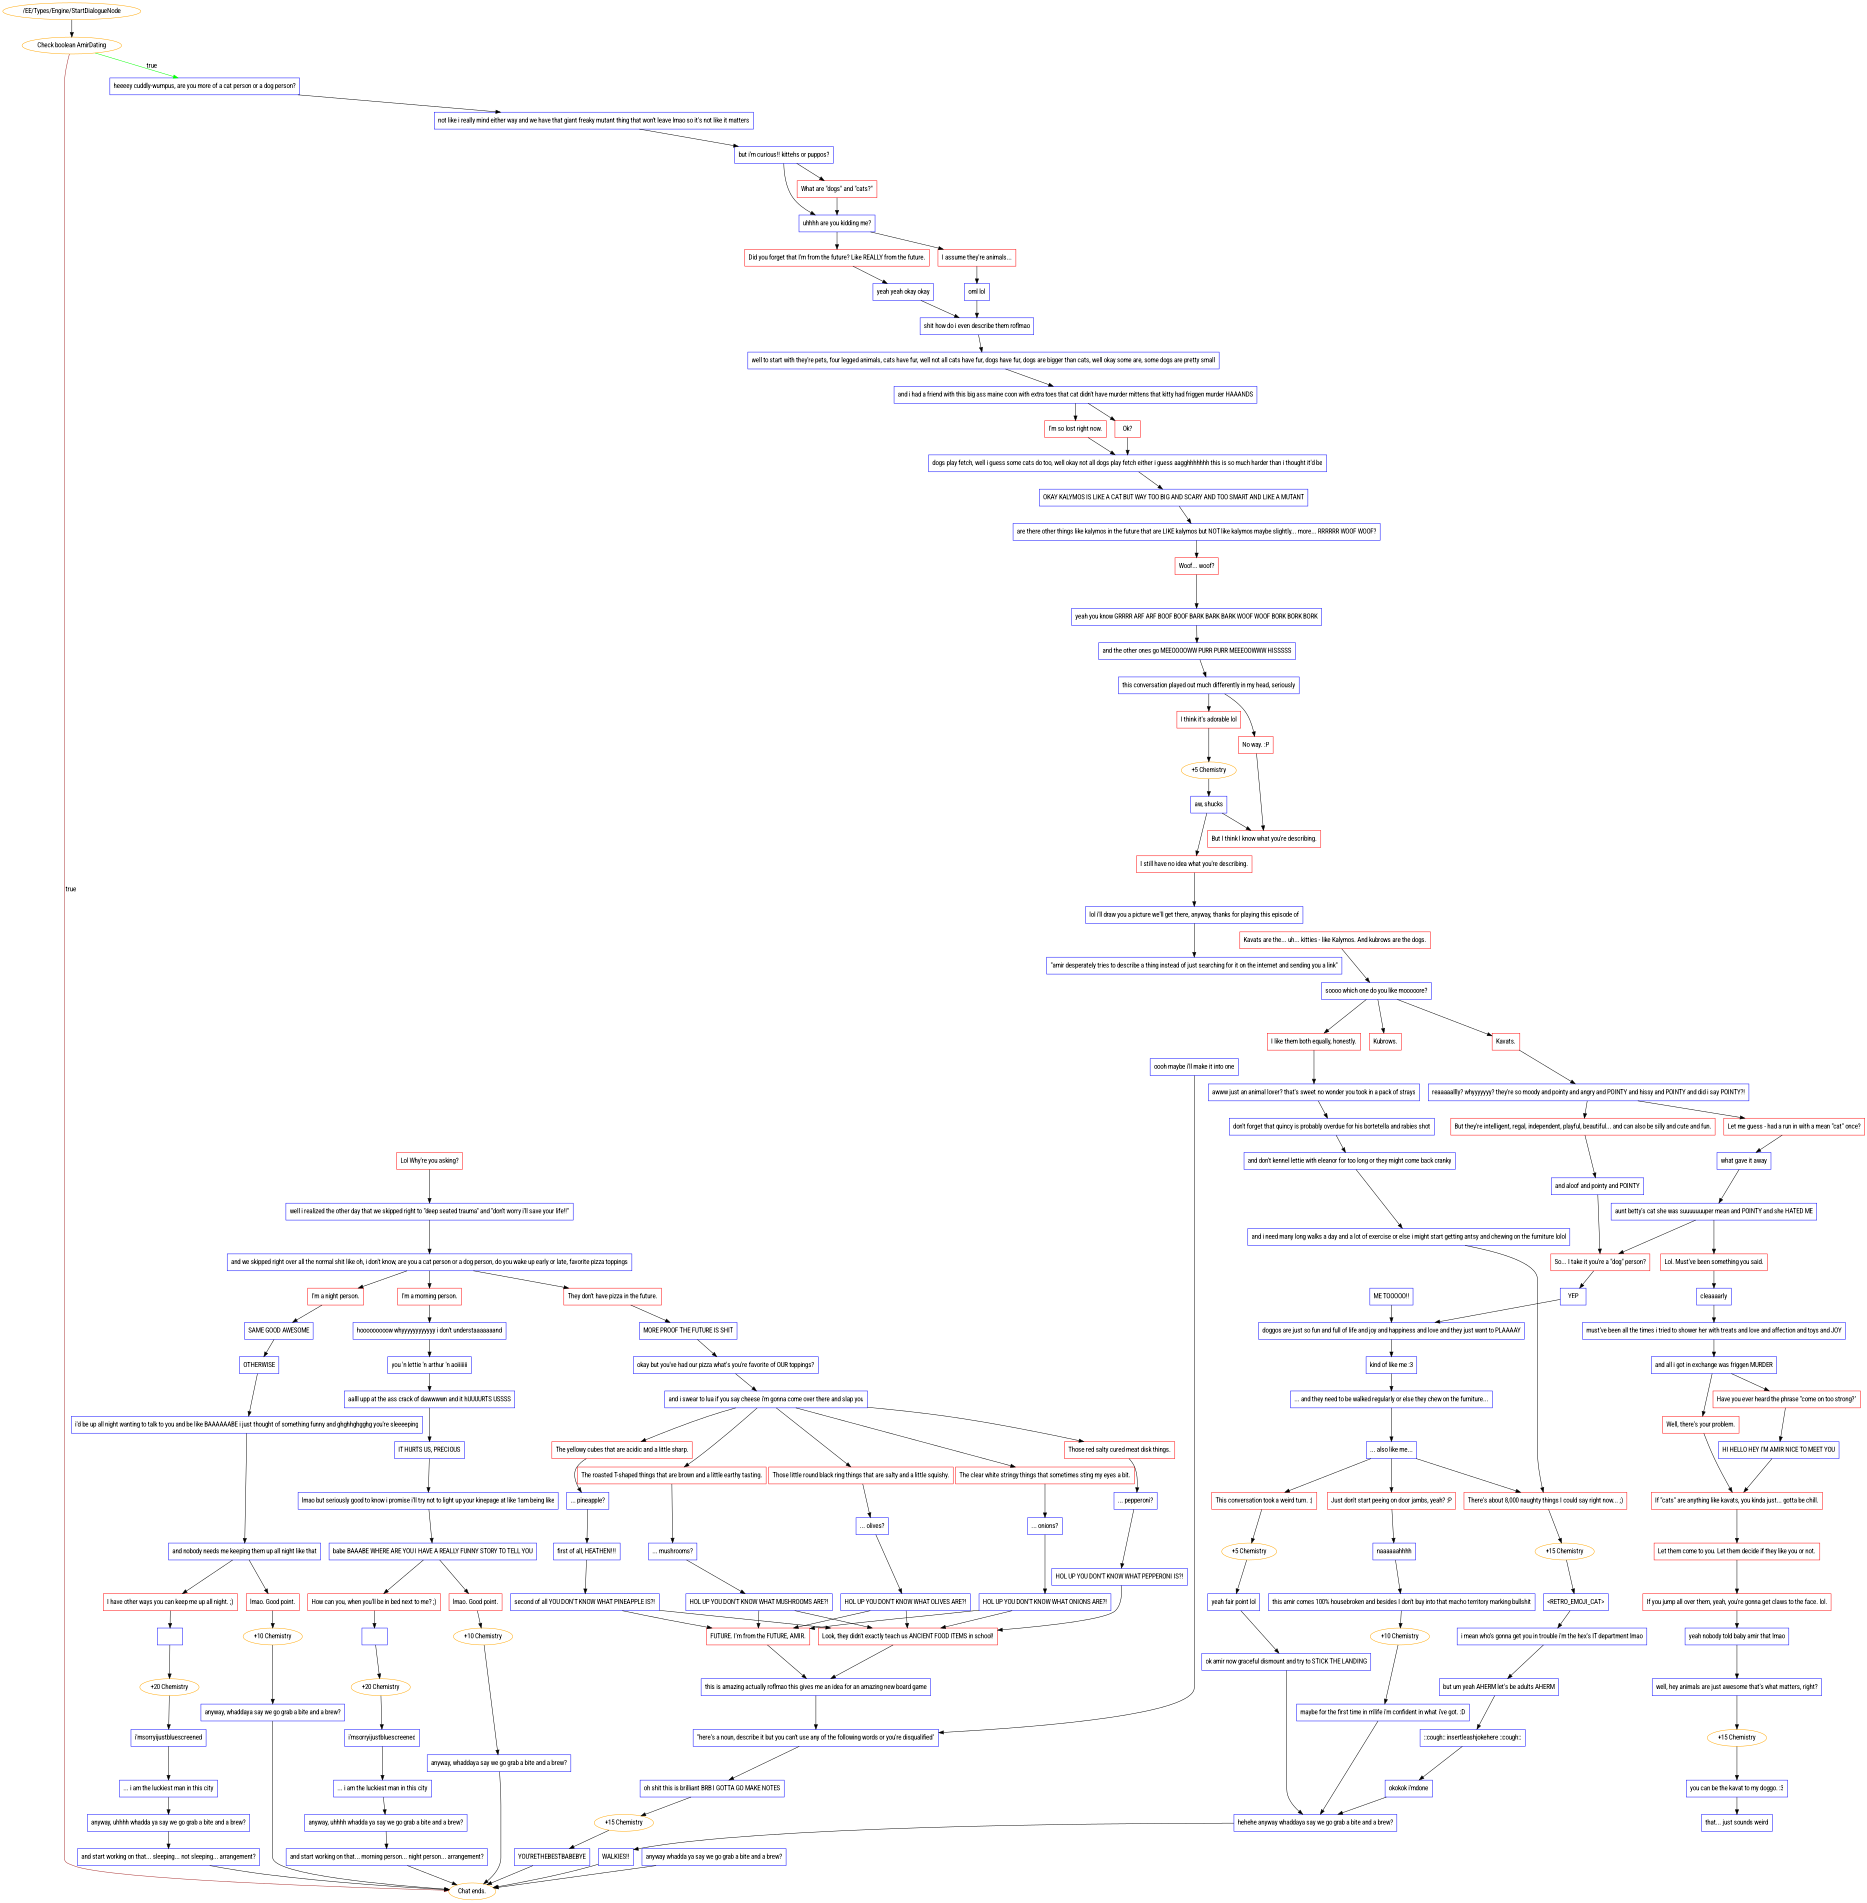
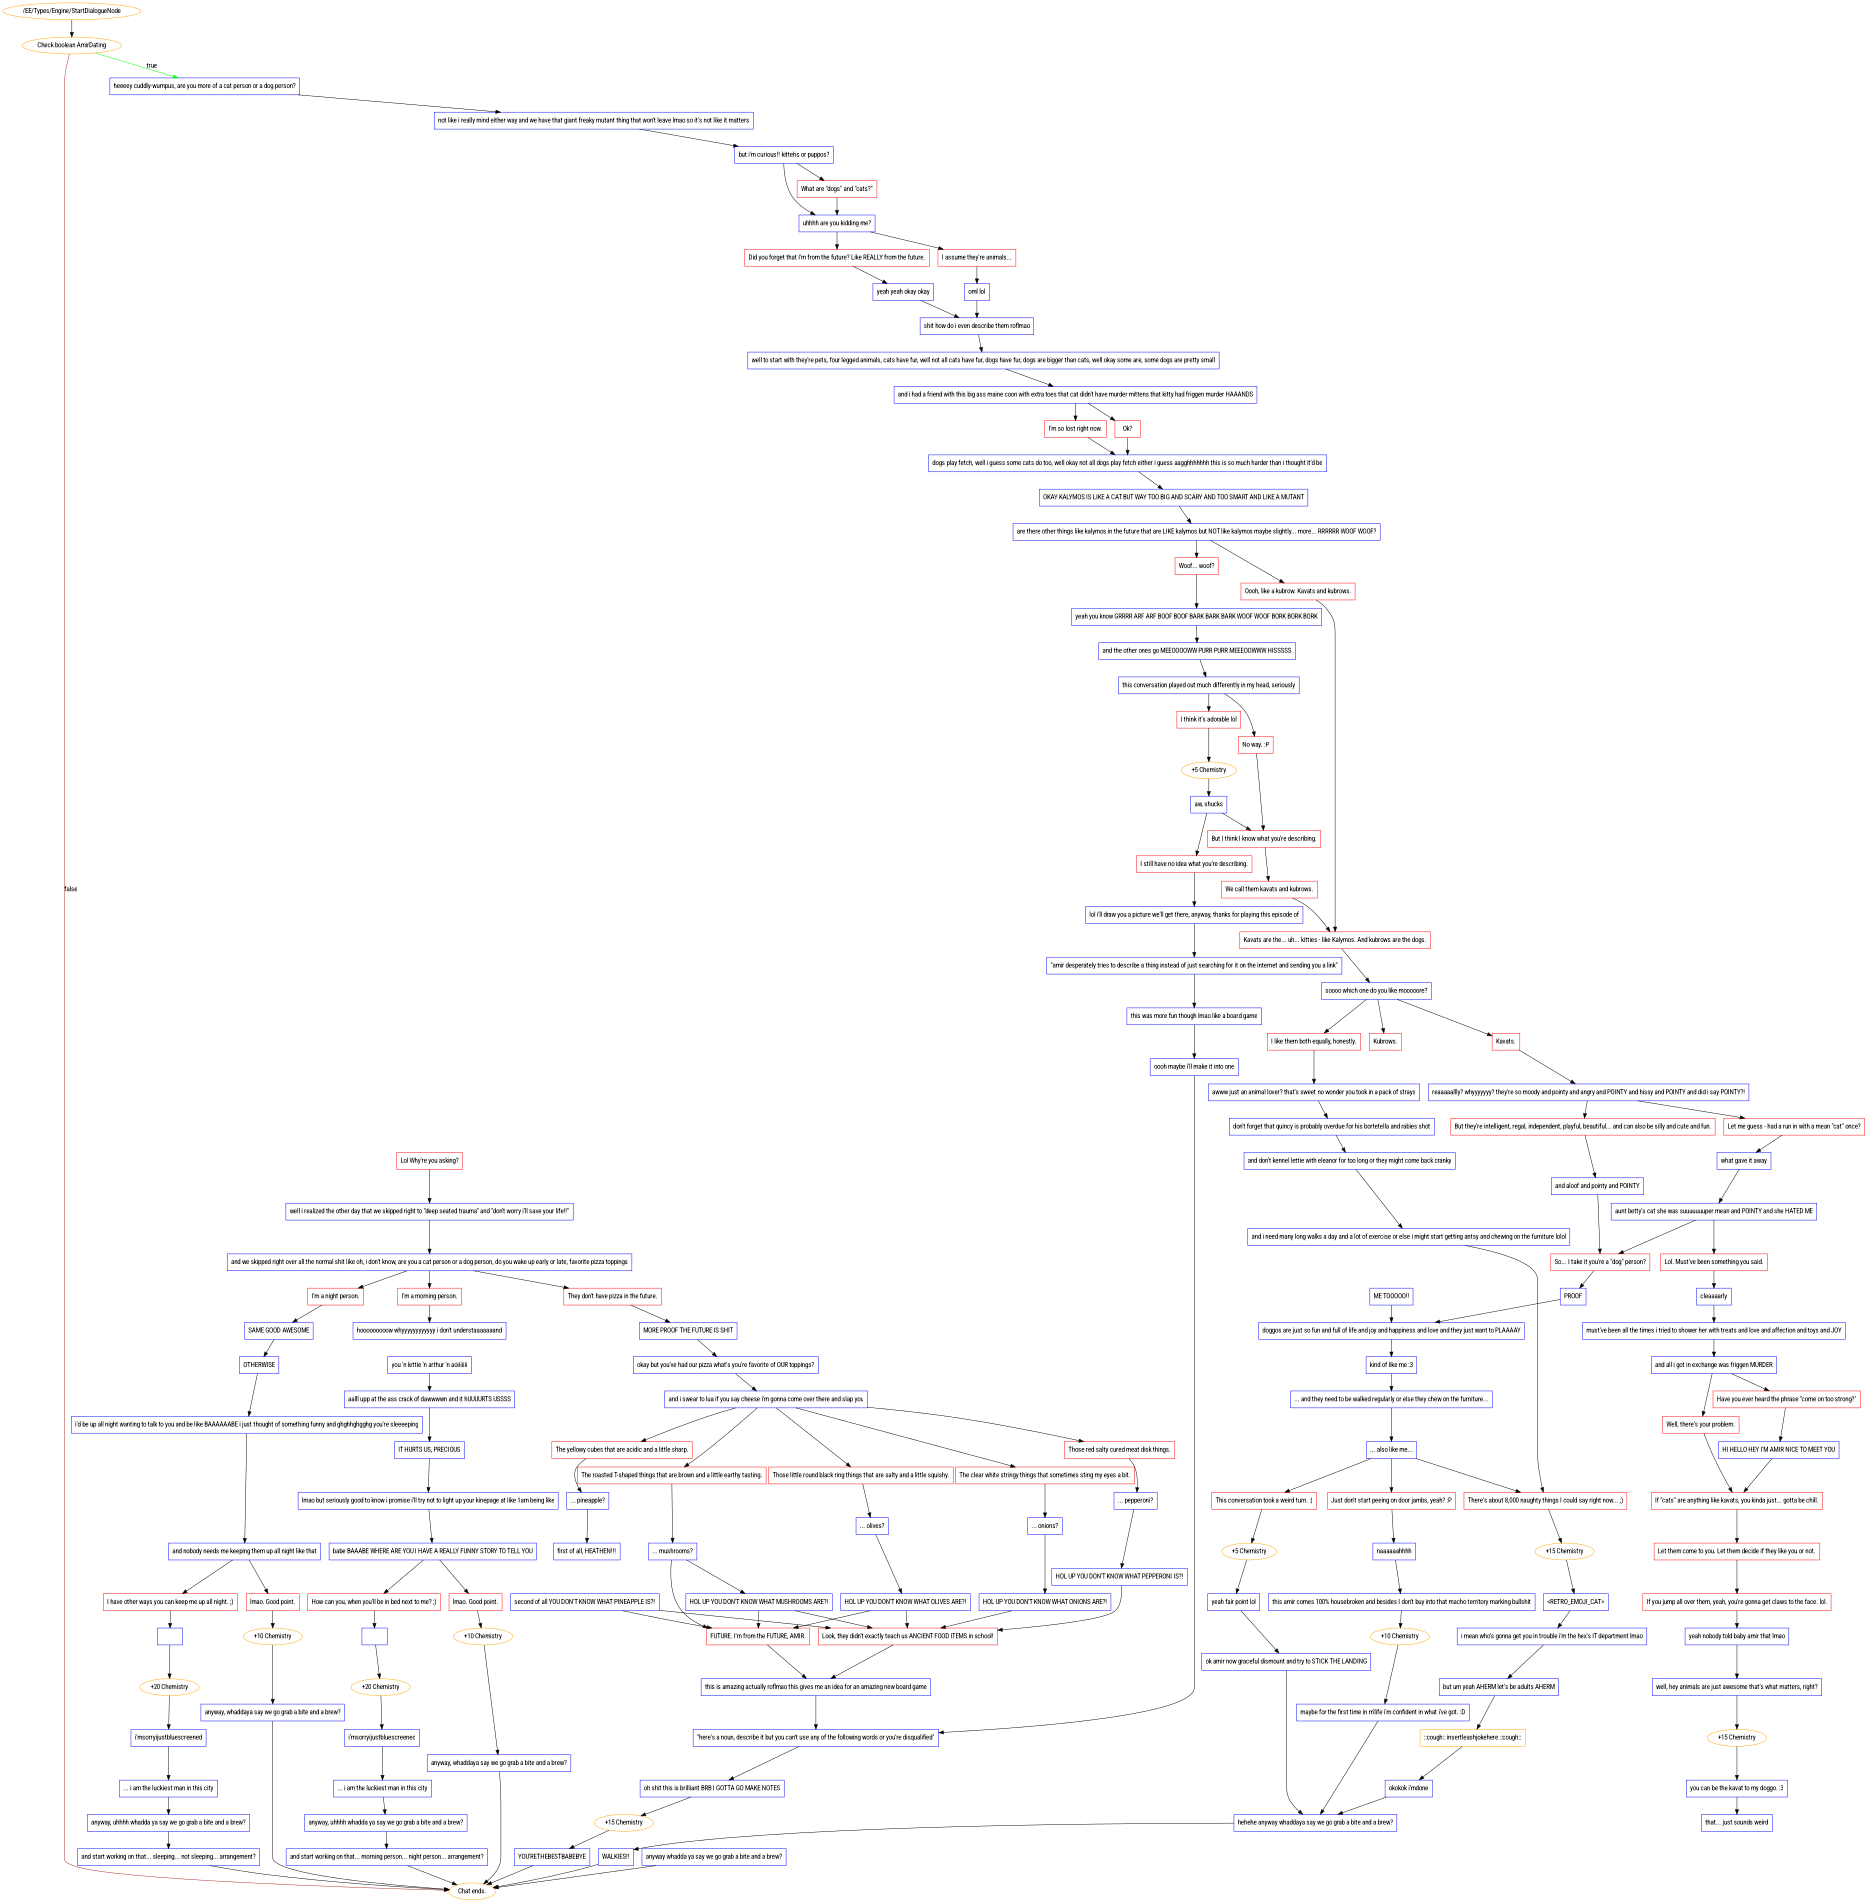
none -> (1298, 591)
(71, 890) -> (71, 890)
none -> (1269, 890)
none -> (1194, 1016)
(1573, 1297) -> (1573, 1297)
(430, 1346) -> none
(586, 1574) -> none
(897, 1619) -> (675, 1599)
(1473, 1738) -> (1473, 1738)
